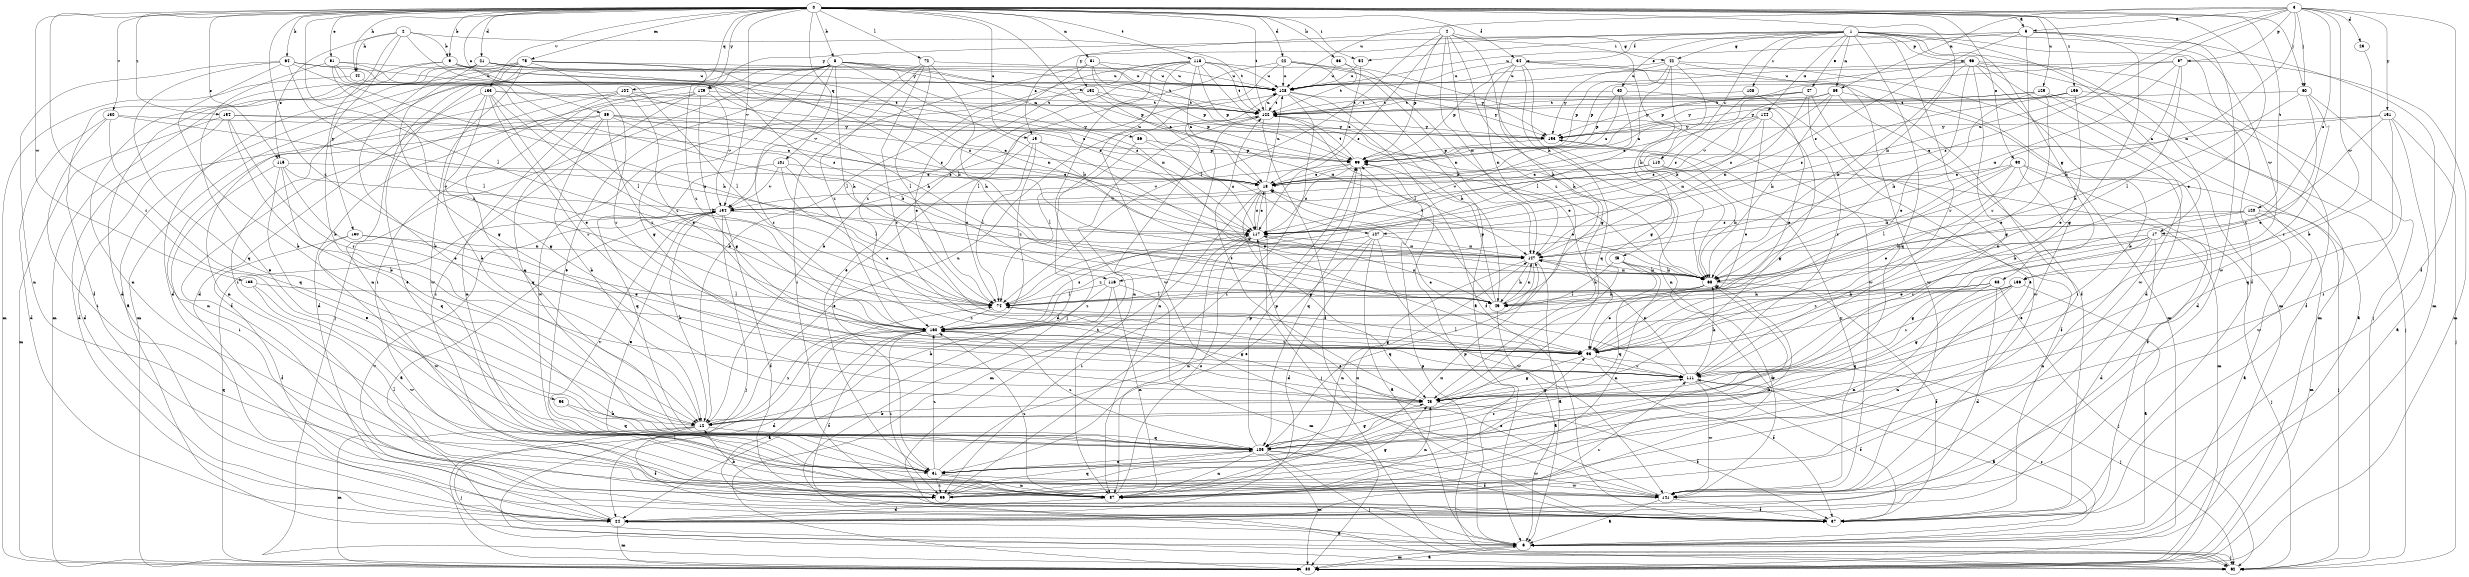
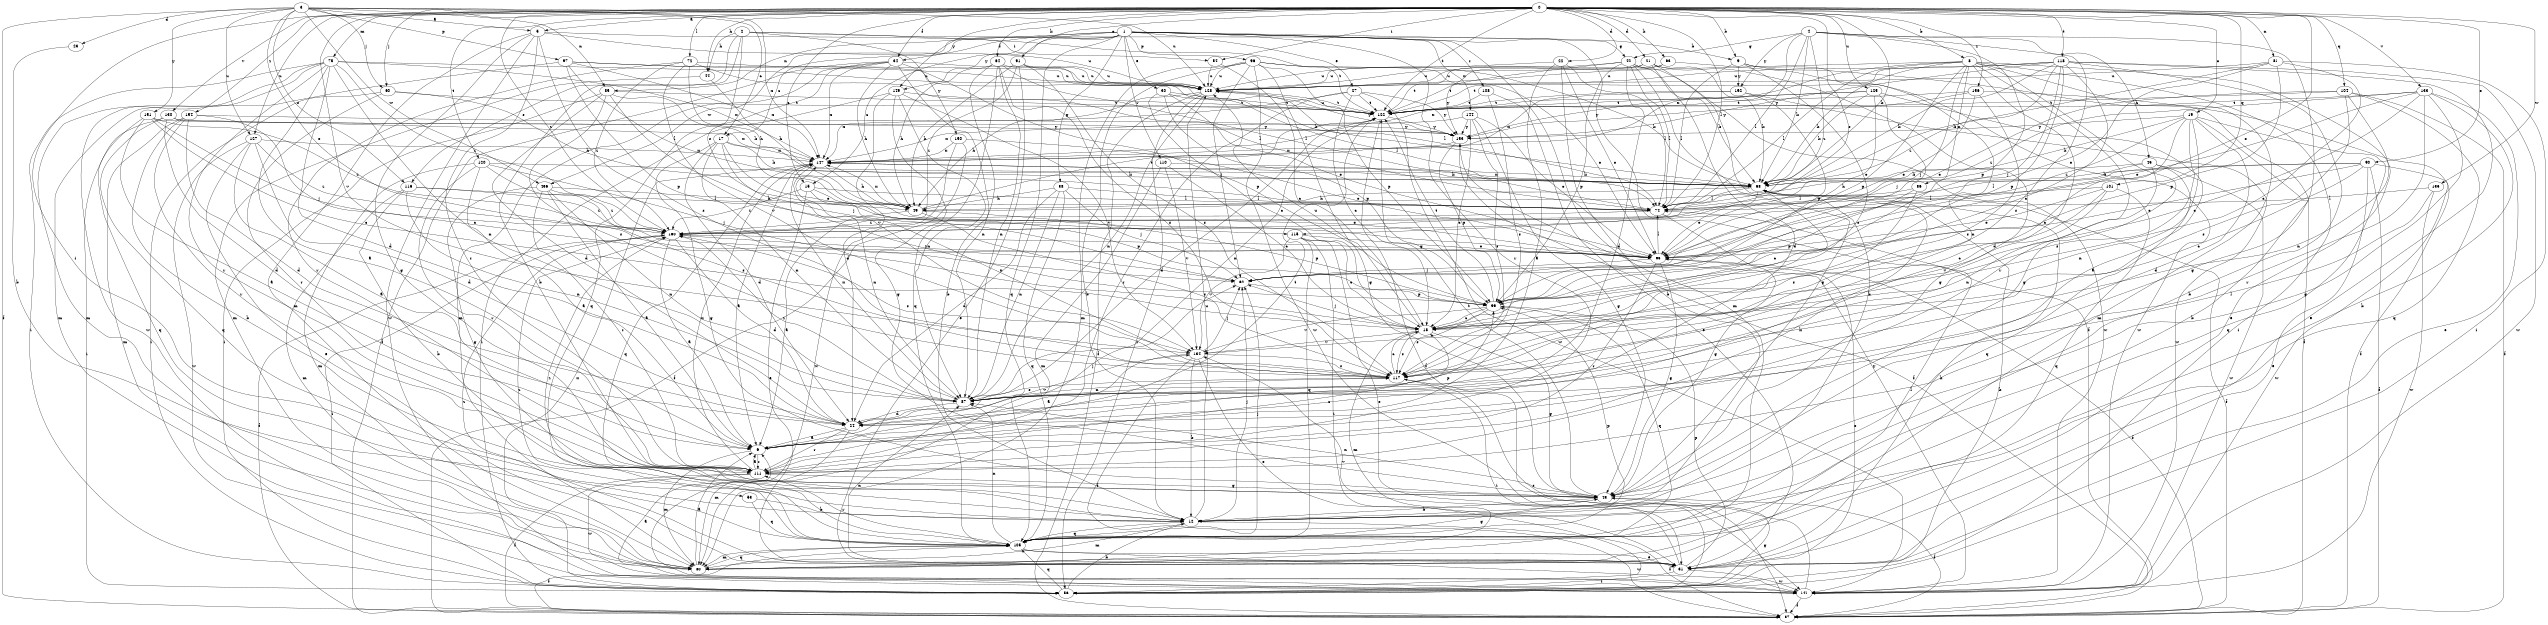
(607, 115) -> (2191, 115)
(1432, 140) -> (1127, 154)
(1982, 276) -> (743, 244)
(2017, 282) -> (544, 187)
(1355, 477) -> (1286, 447)
(425, 562) -> (855, 548)
